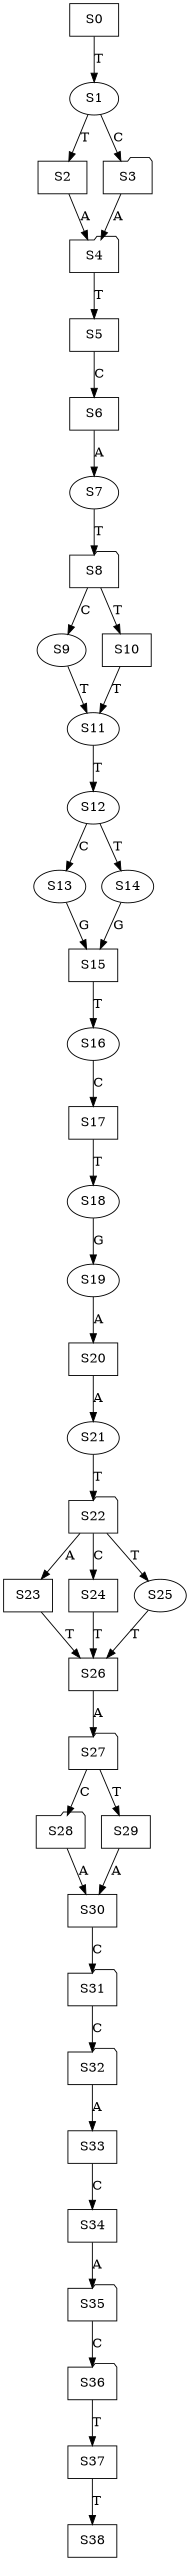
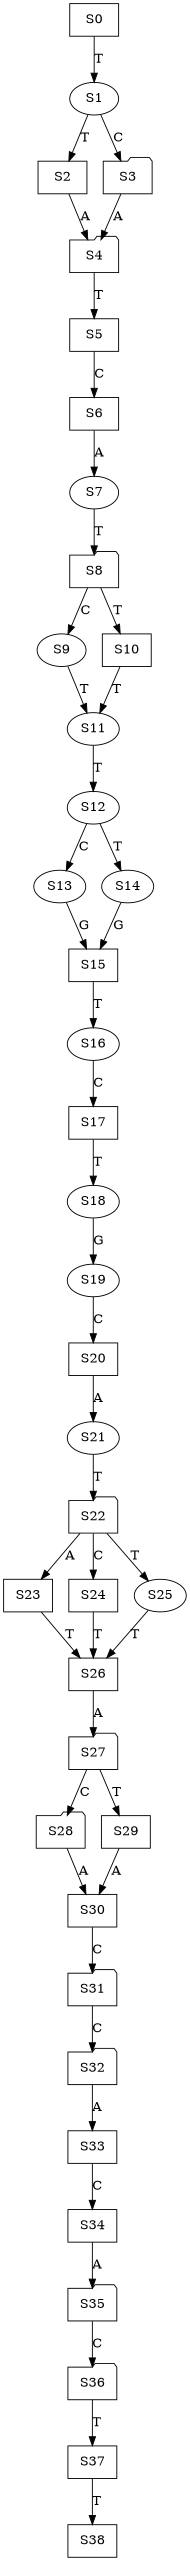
(98, 1320) -> (98, 1320)
